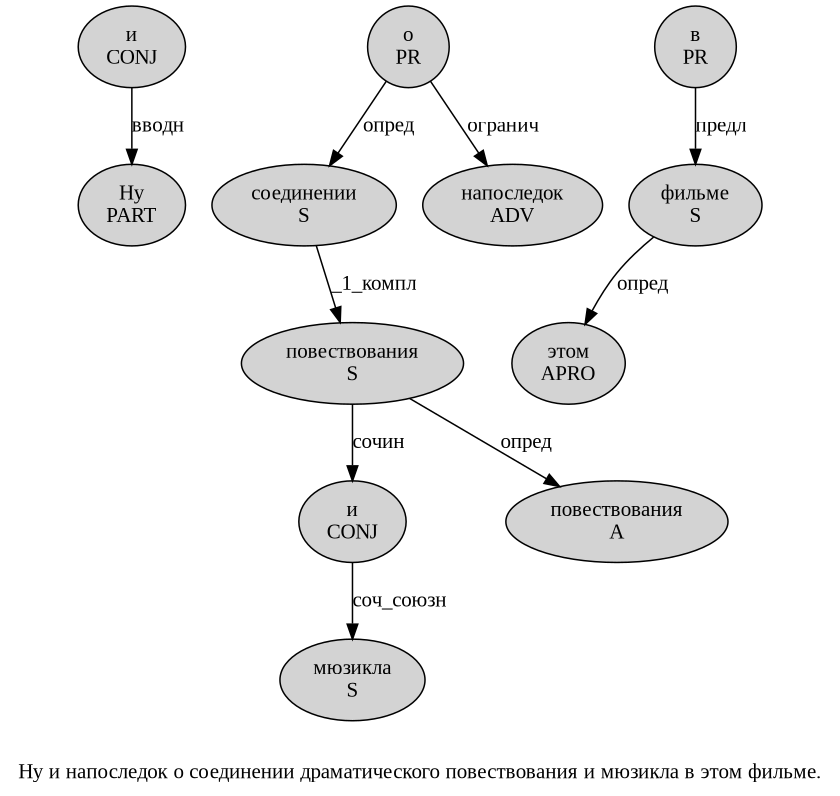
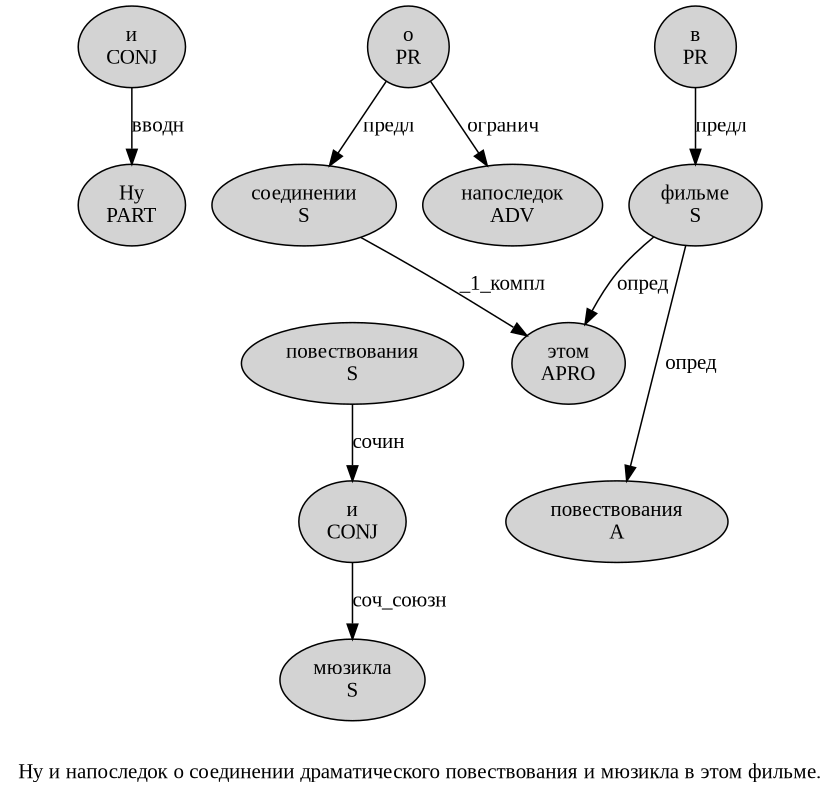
(389, 126) -> (389, 126)
(326, 277) -> (438, 281)
(478, 439) -> (658, 356)
